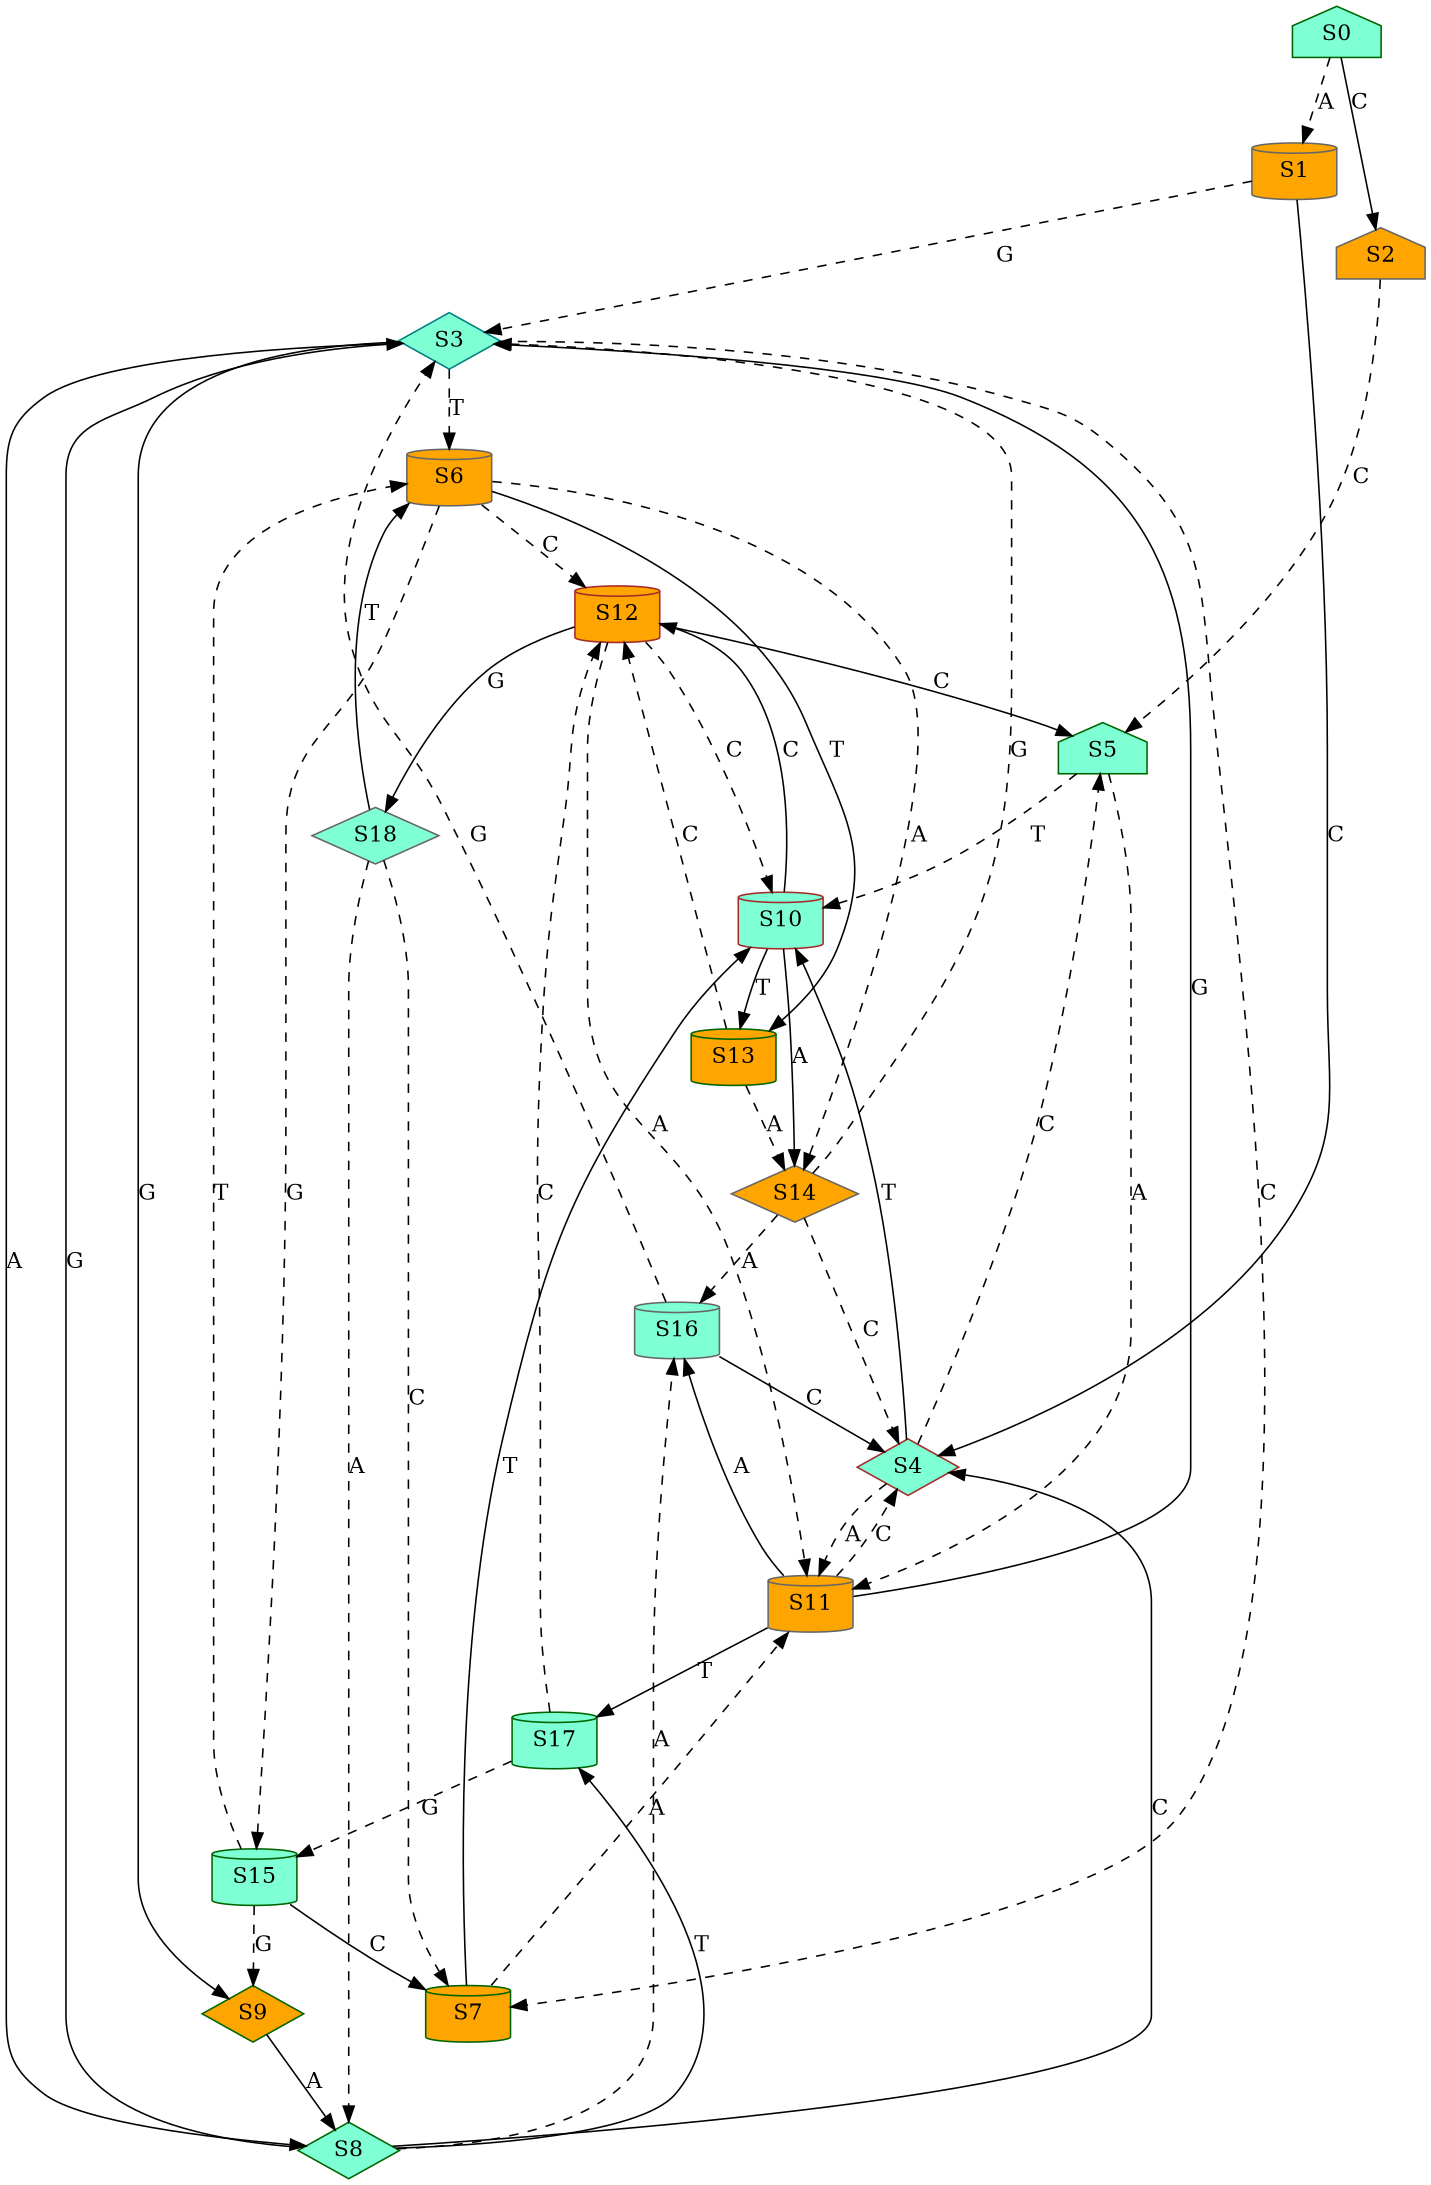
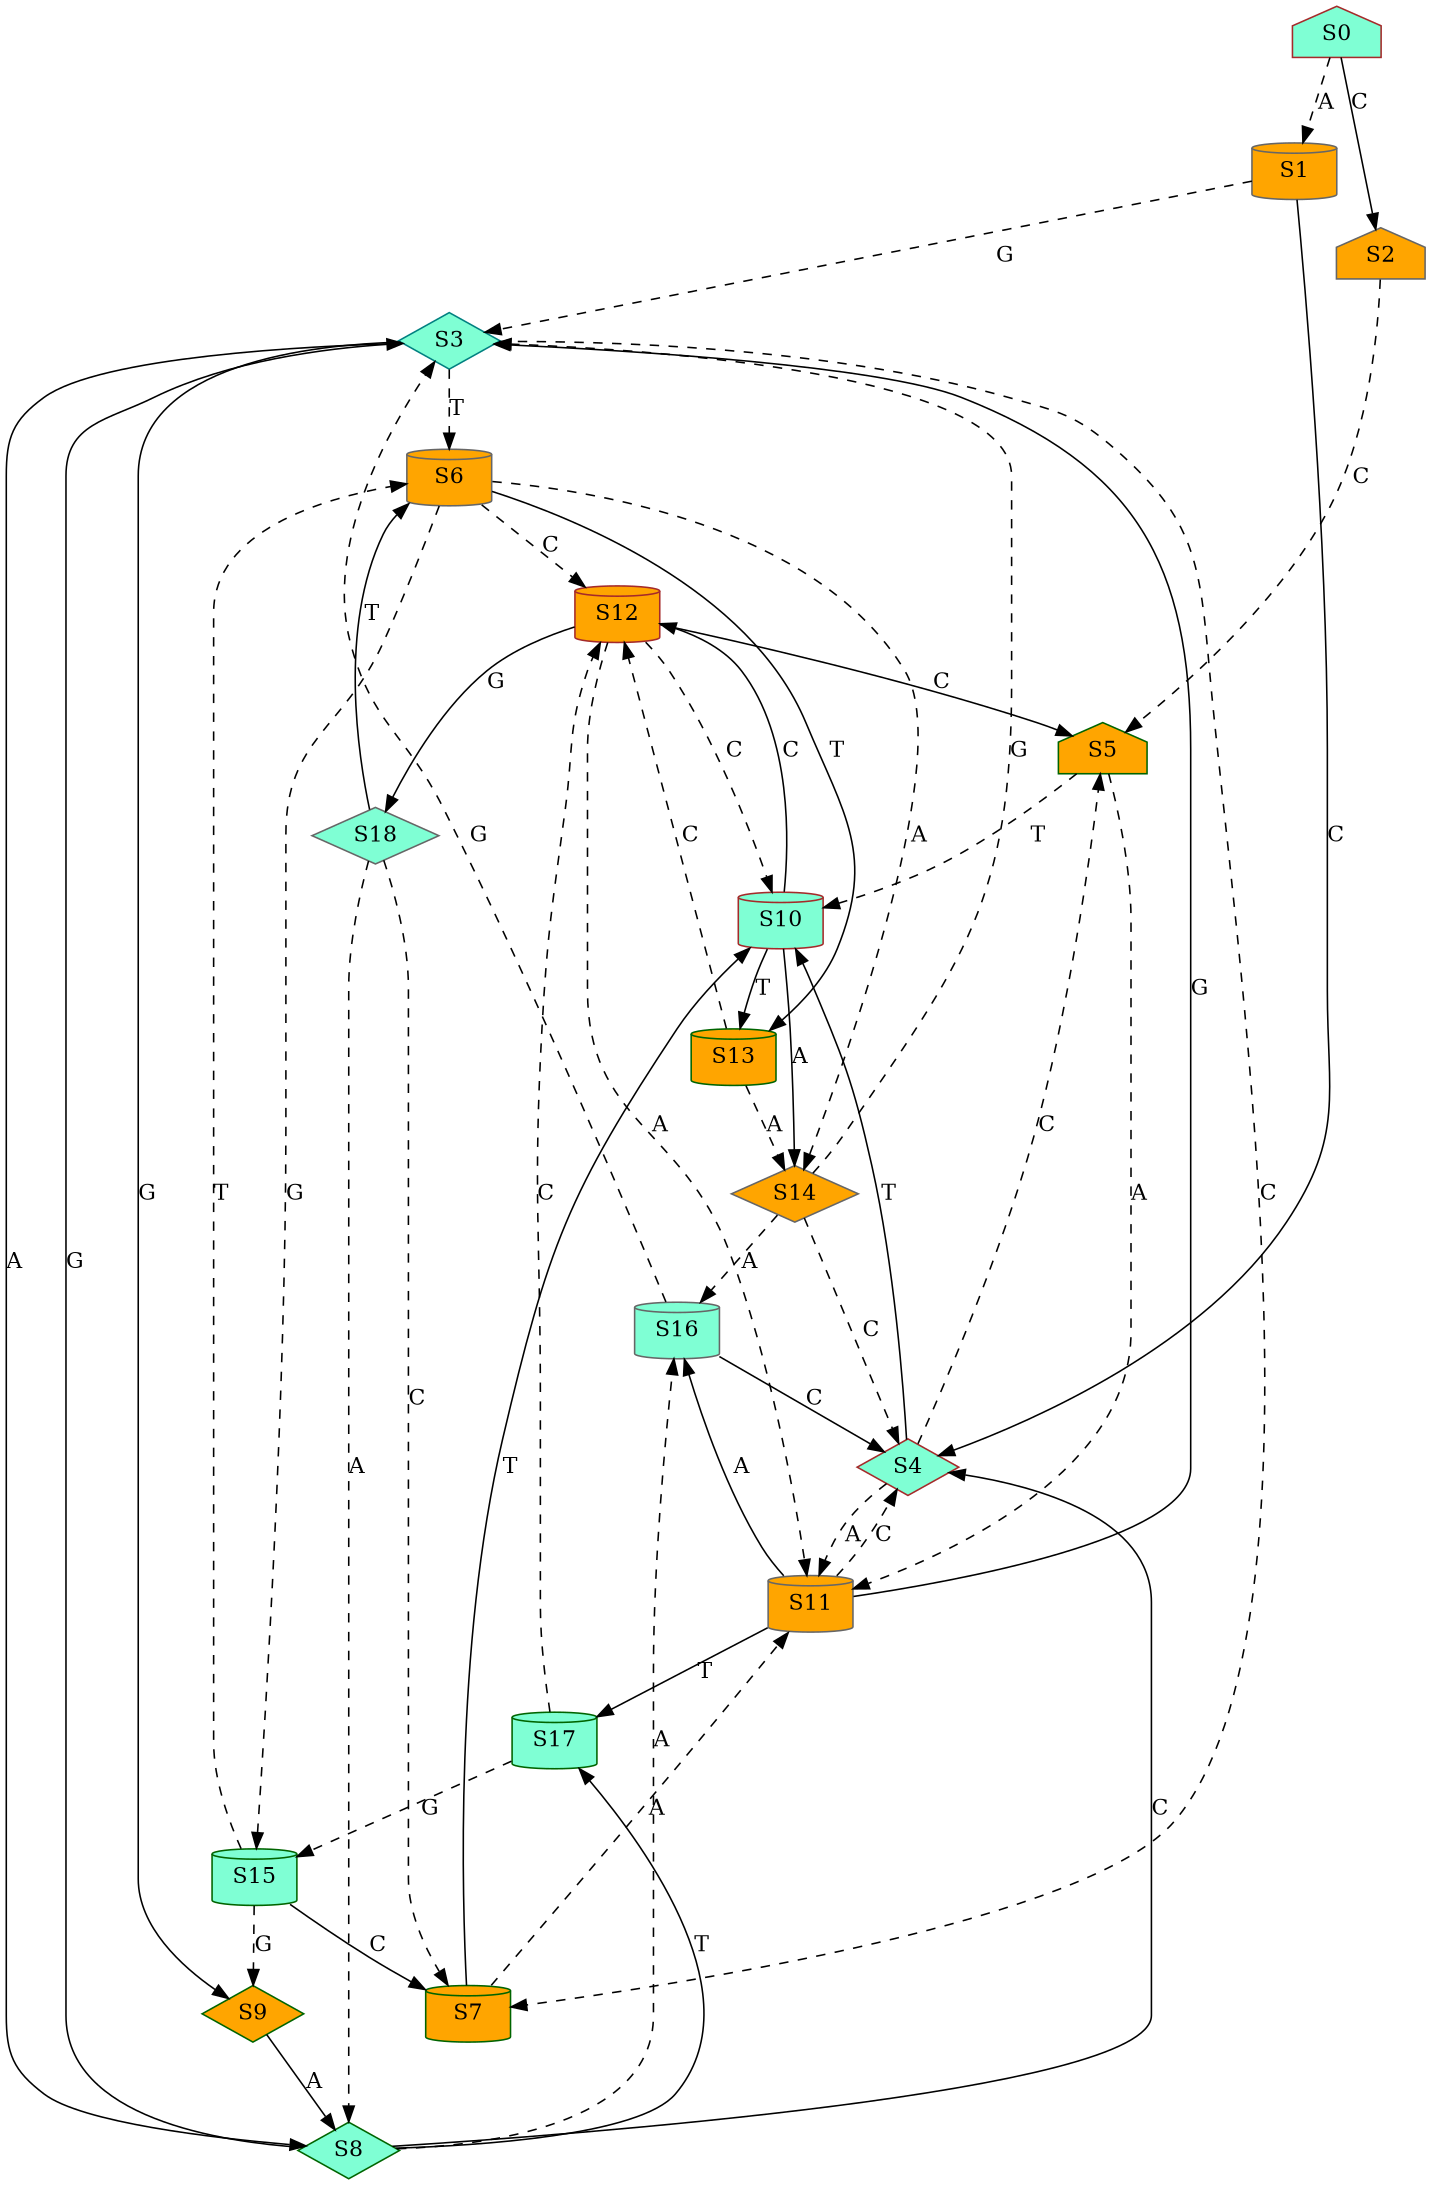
(1337, 35) -> (1337, 35)
(1103, 751) -> (1103, 751)
